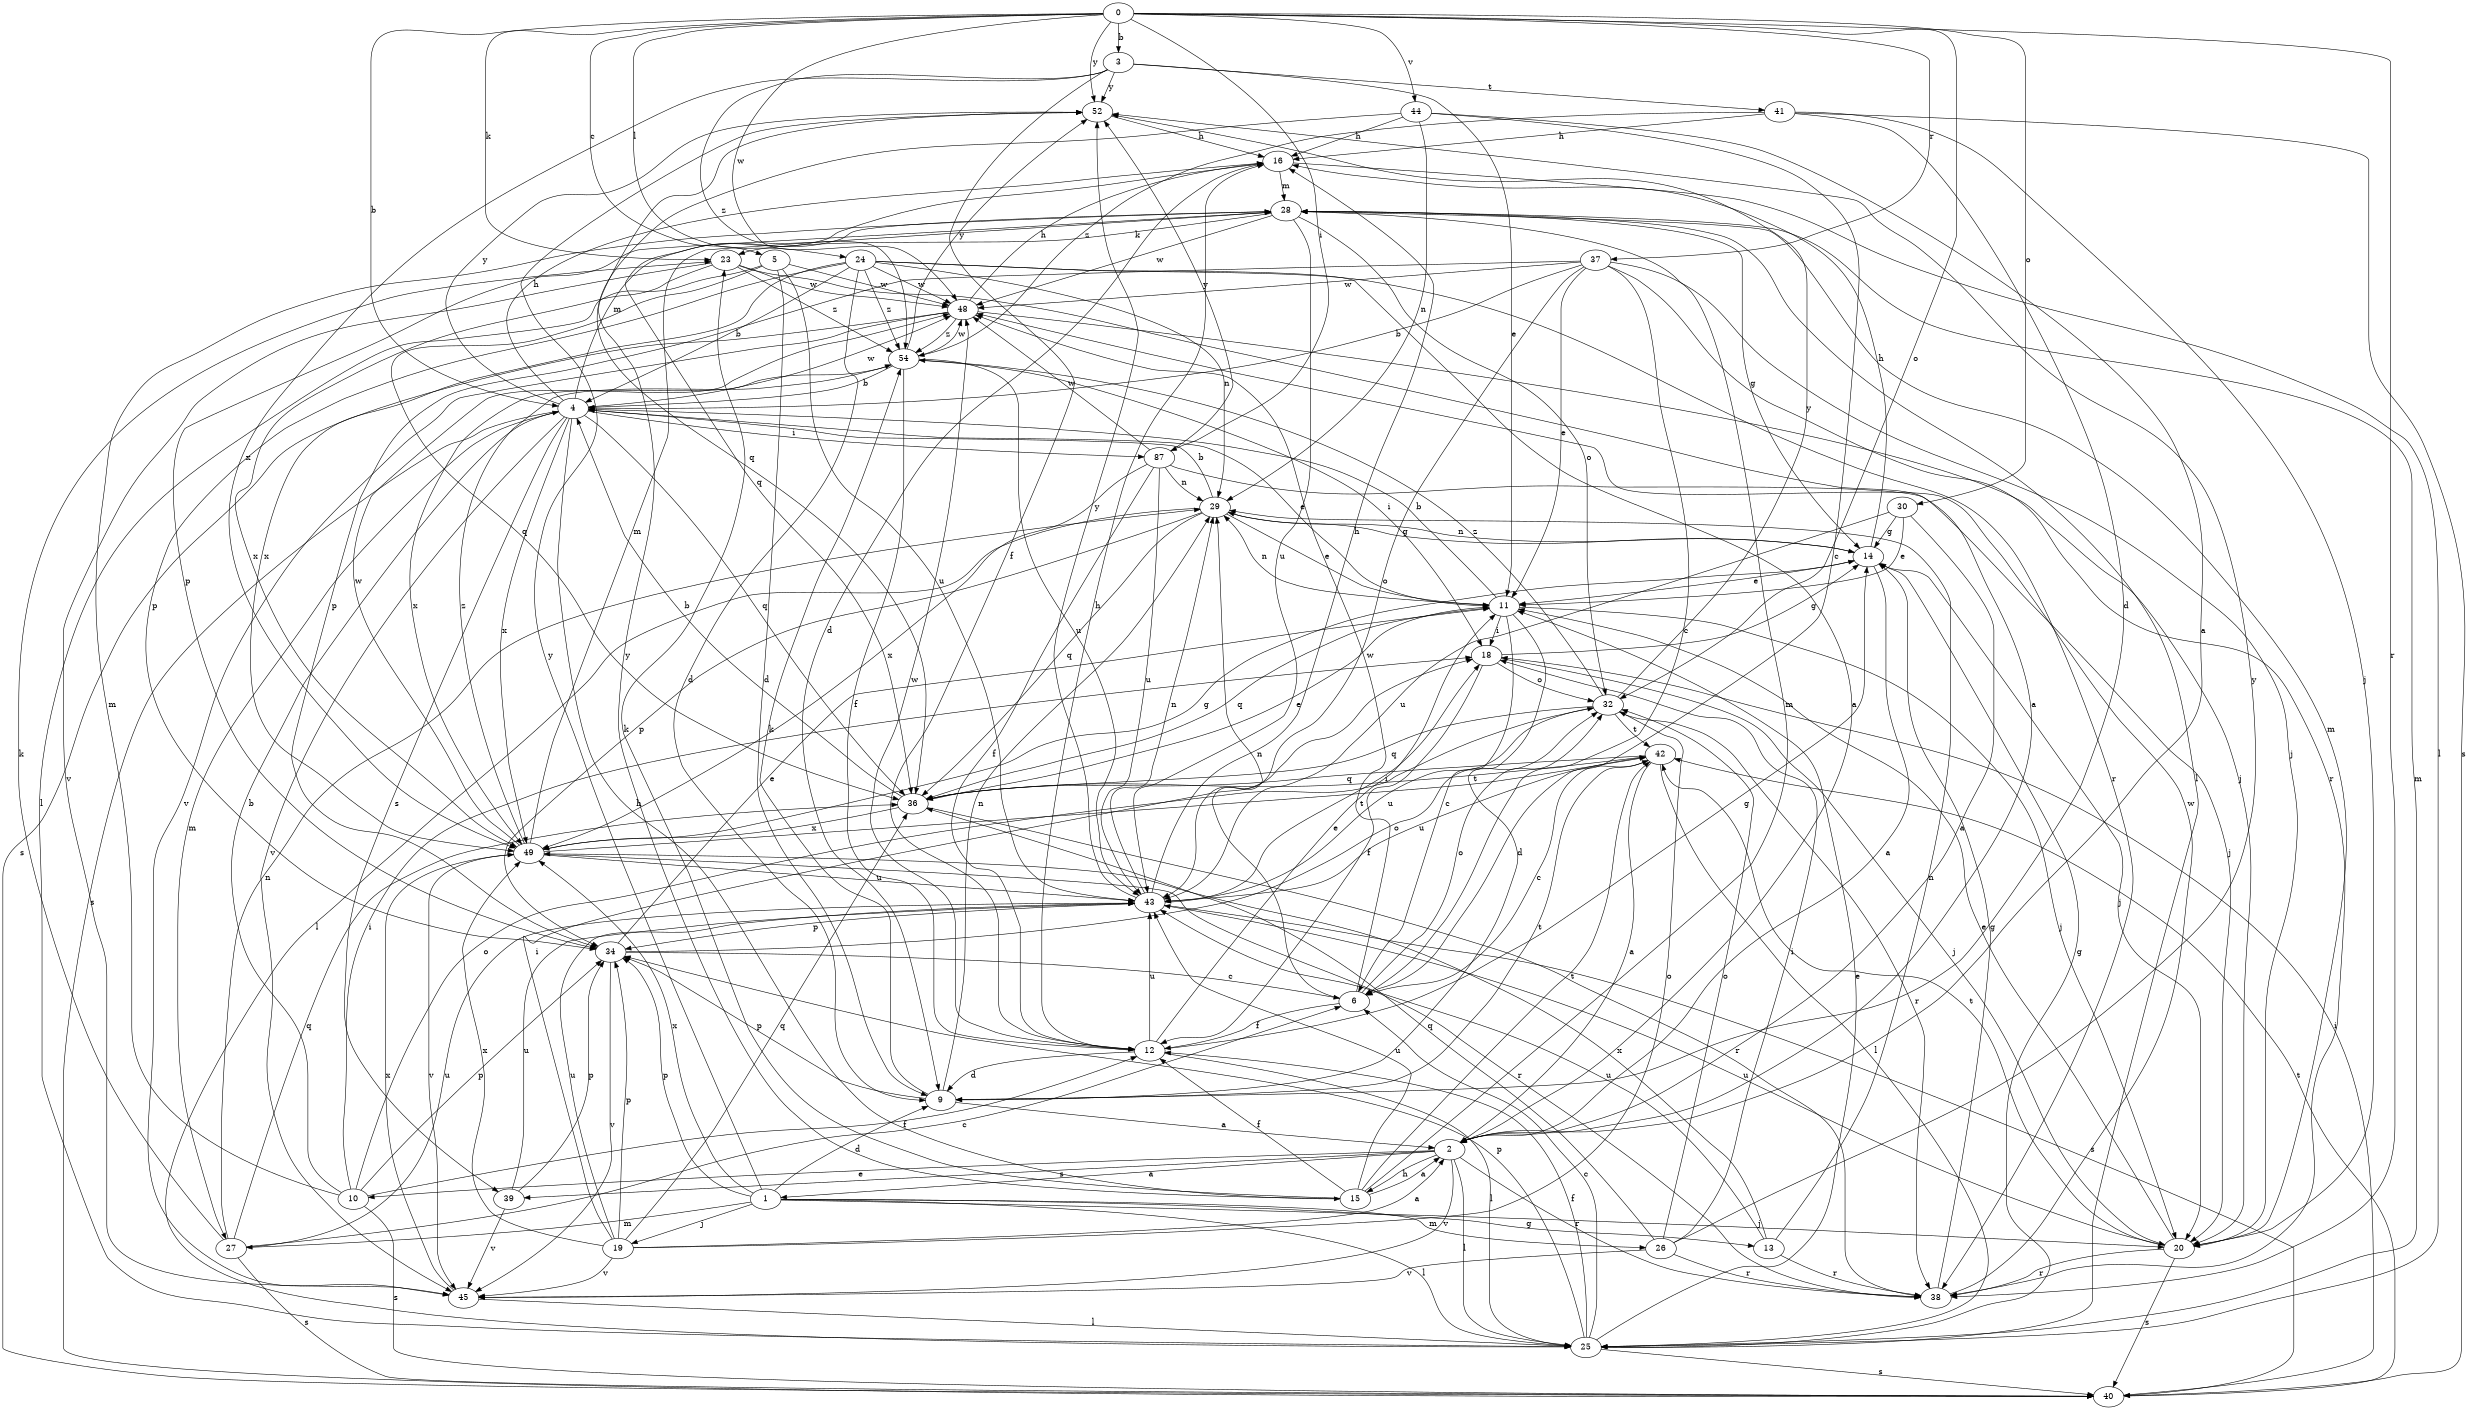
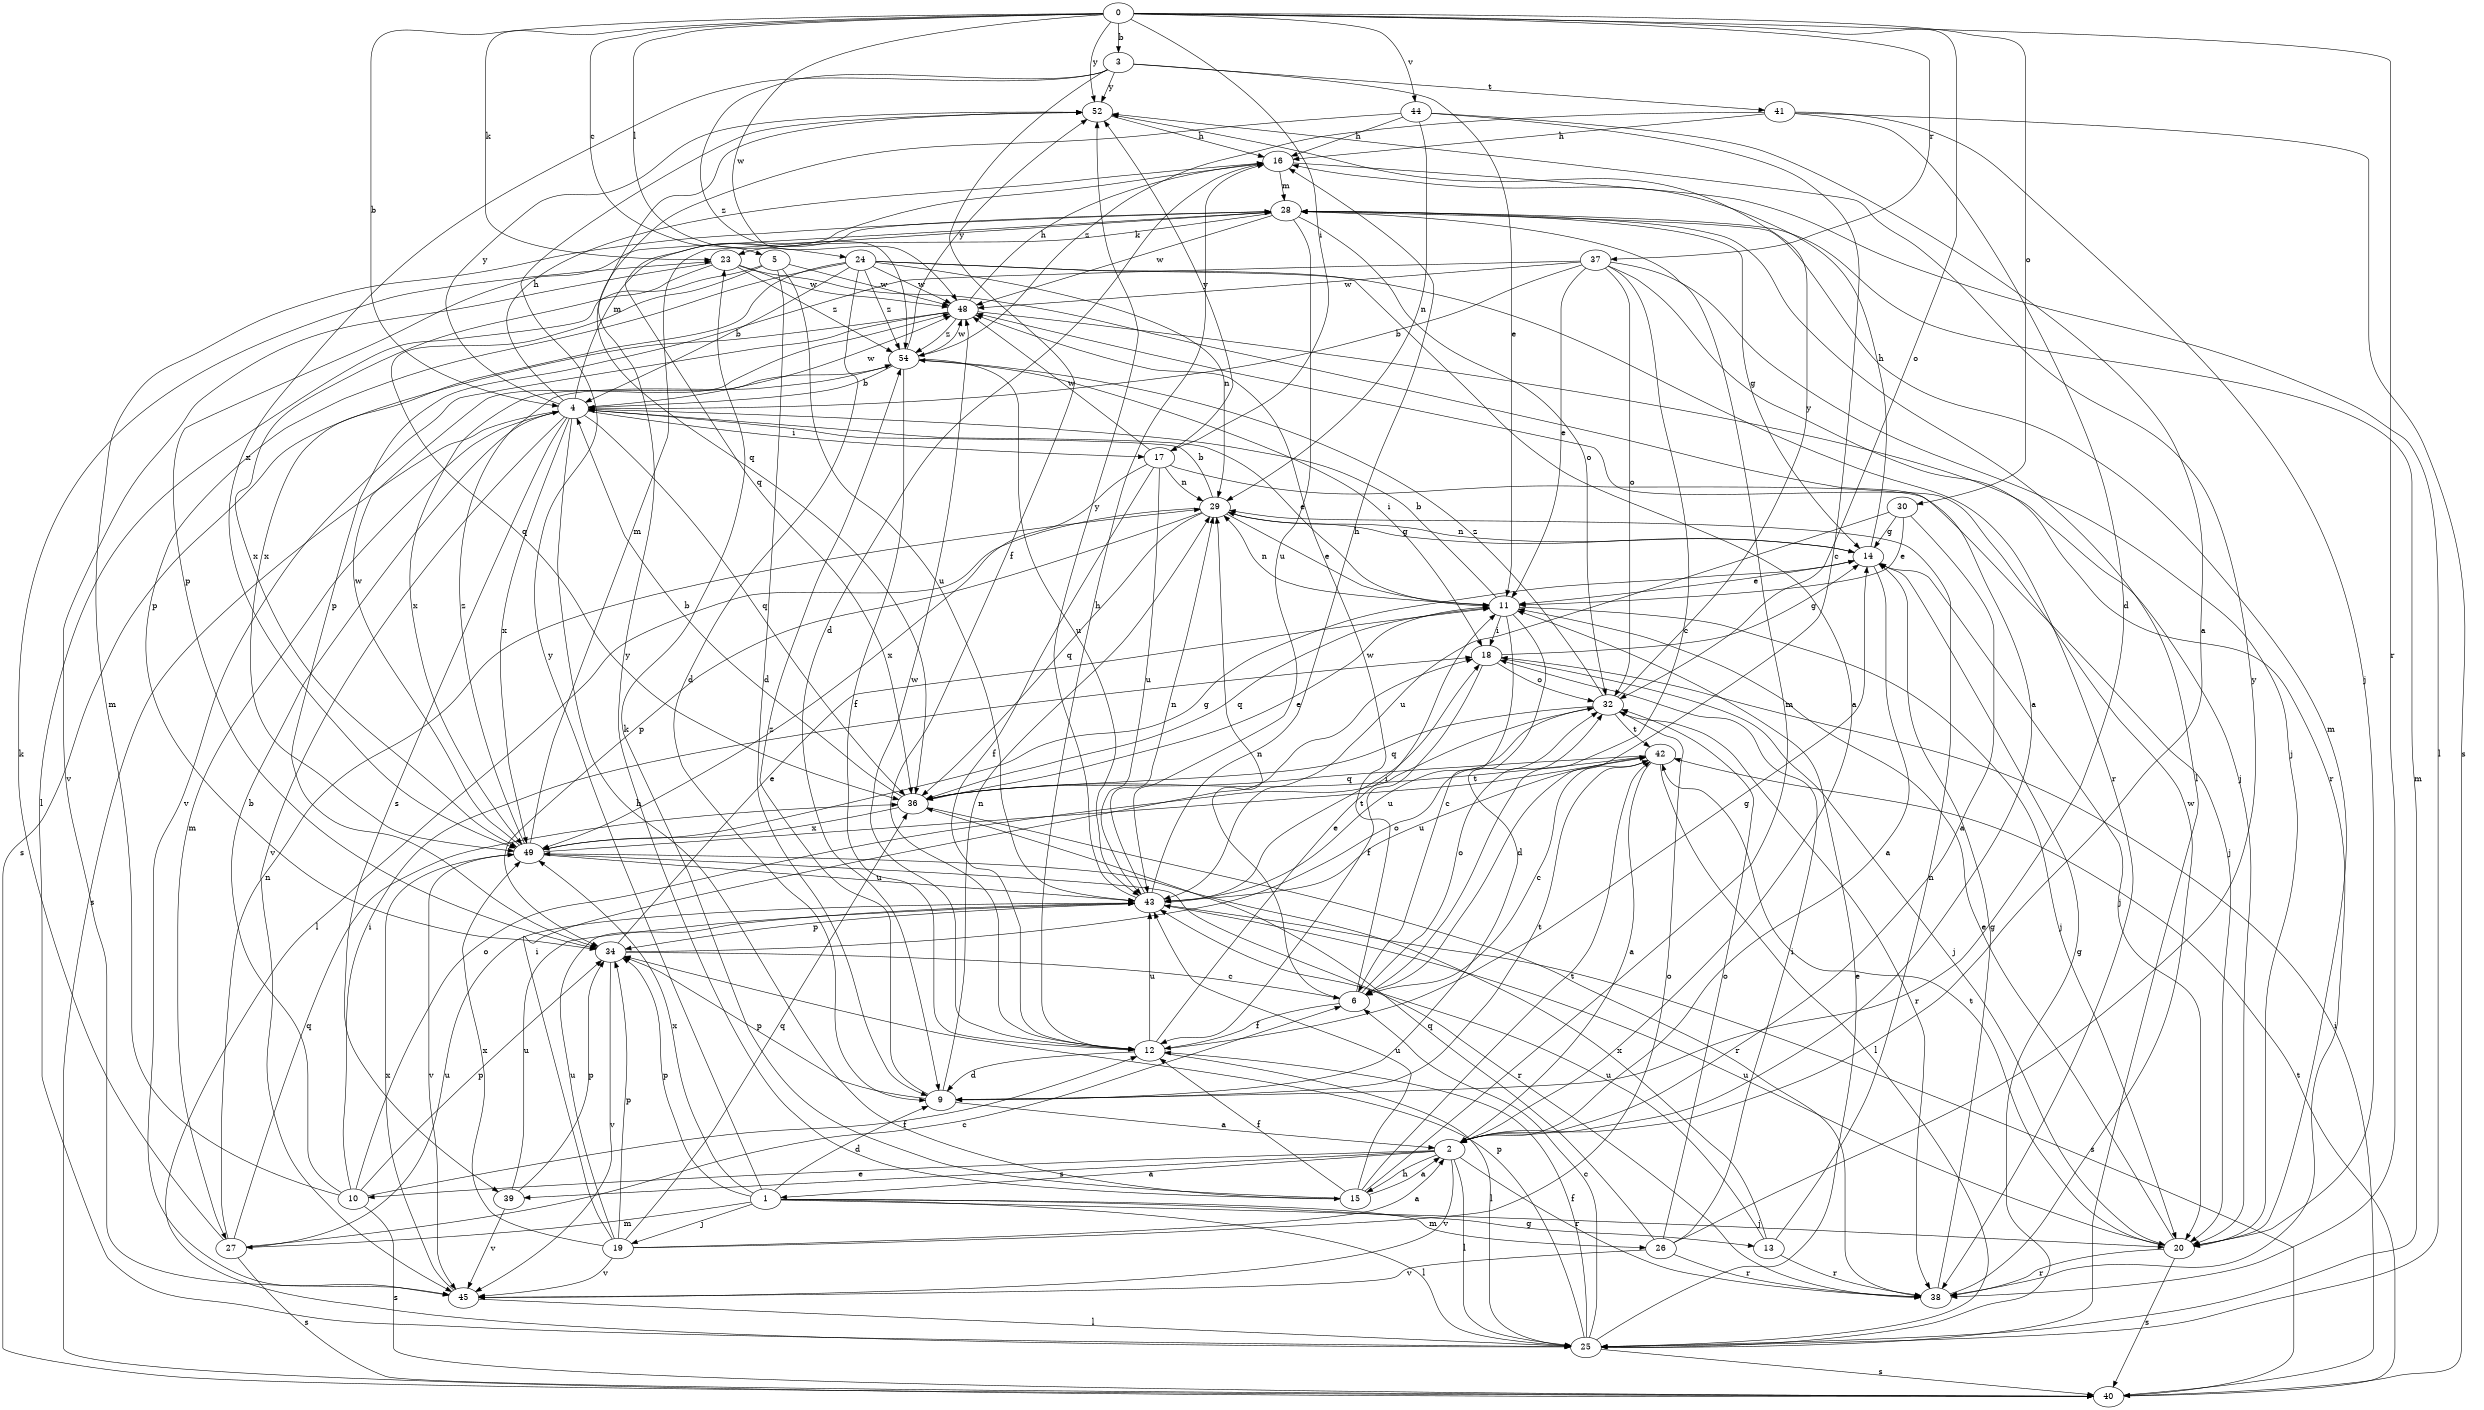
(1159, 458) -> (1159, 458)
(1383, 579) -> (1630, 477)
(771, 730) -> (771, 730)
